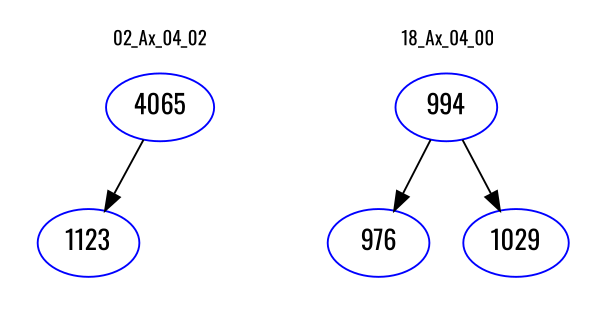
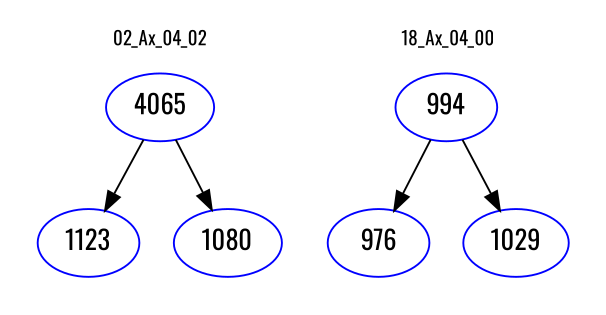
none -> (228, 243)
